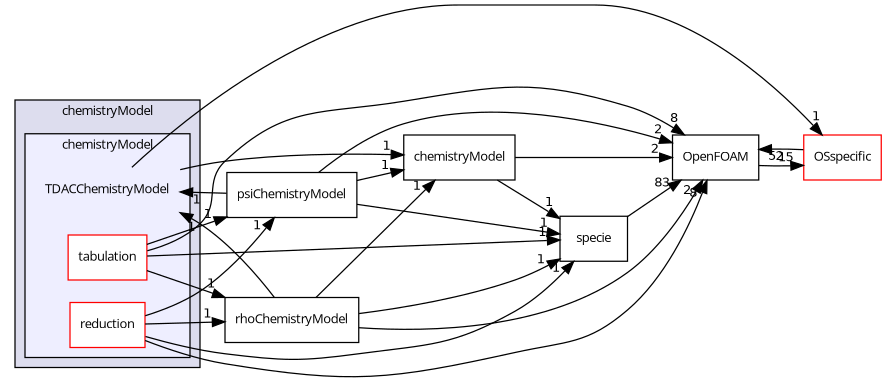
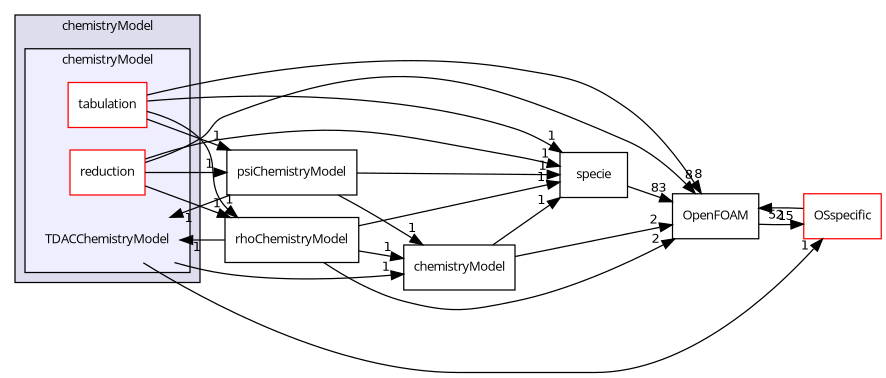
(484, 113) -> none
